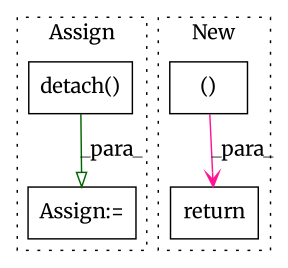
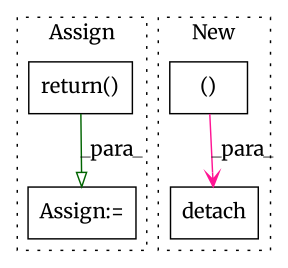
(81, 88) -> (81, 88)
(214, 213) -> (214, 213)
